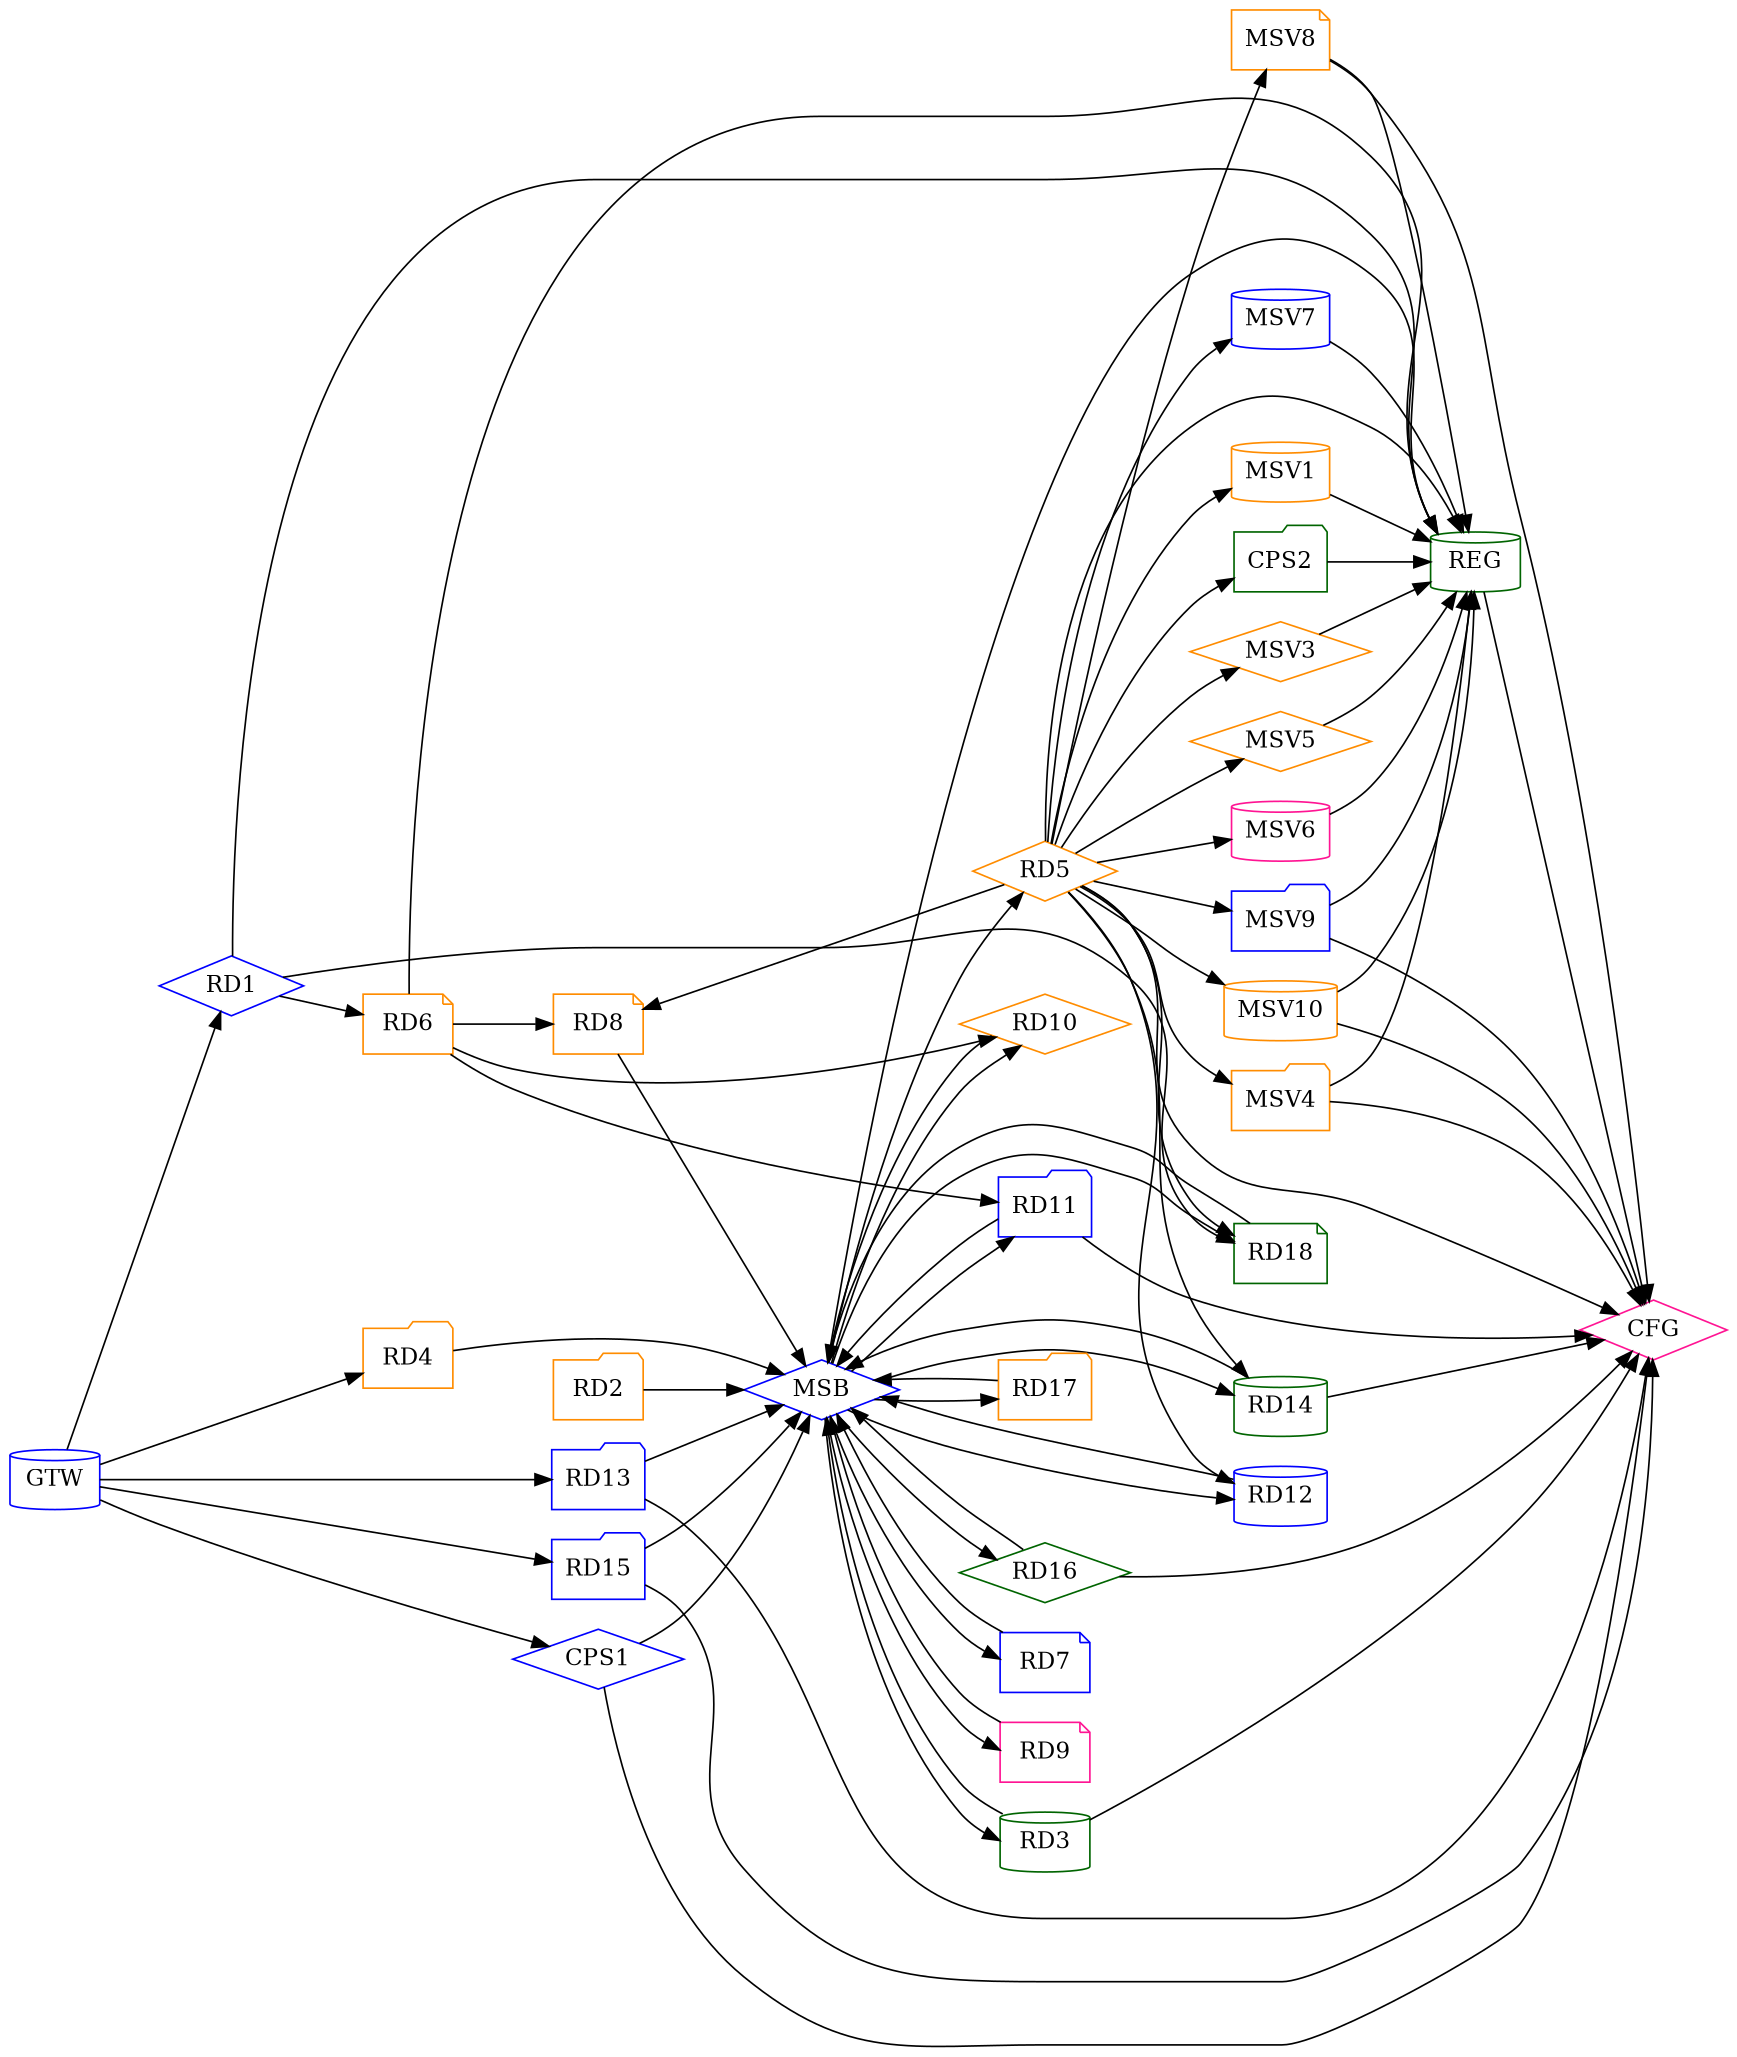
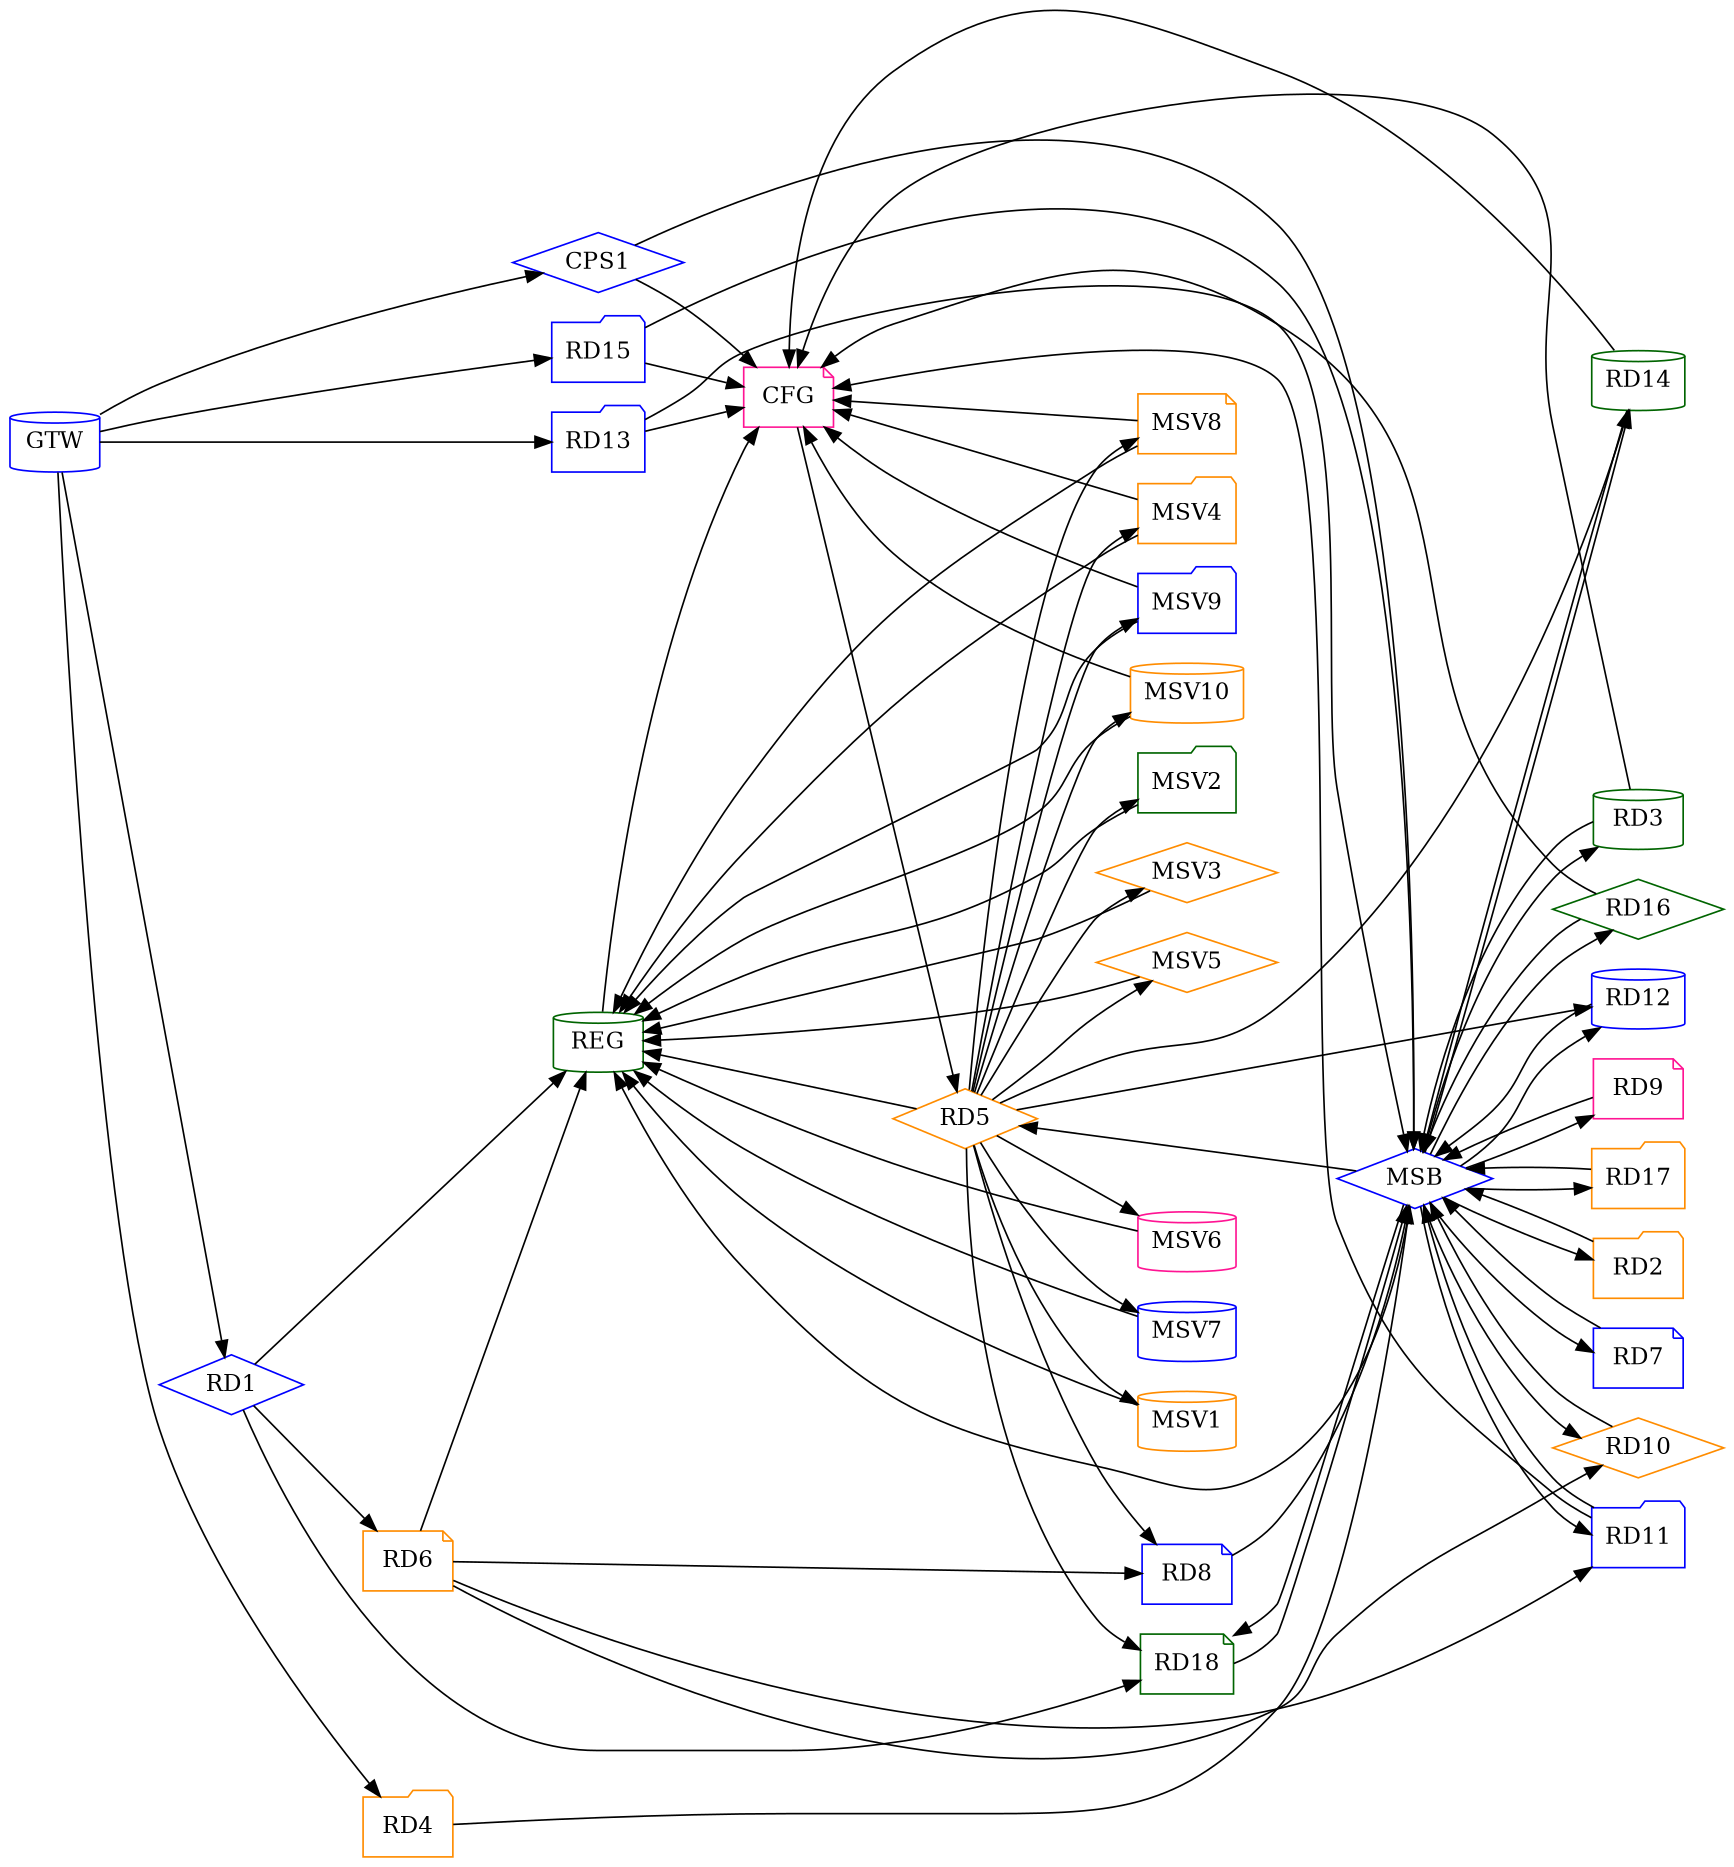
(1281, 562) -> (1187, 783)
(598, 1024) -> (1187, 1574)
(1253, 1185) -> (875, 751)
none -> (1510, 1228)
(1654, 1330) -> (789, 397)
